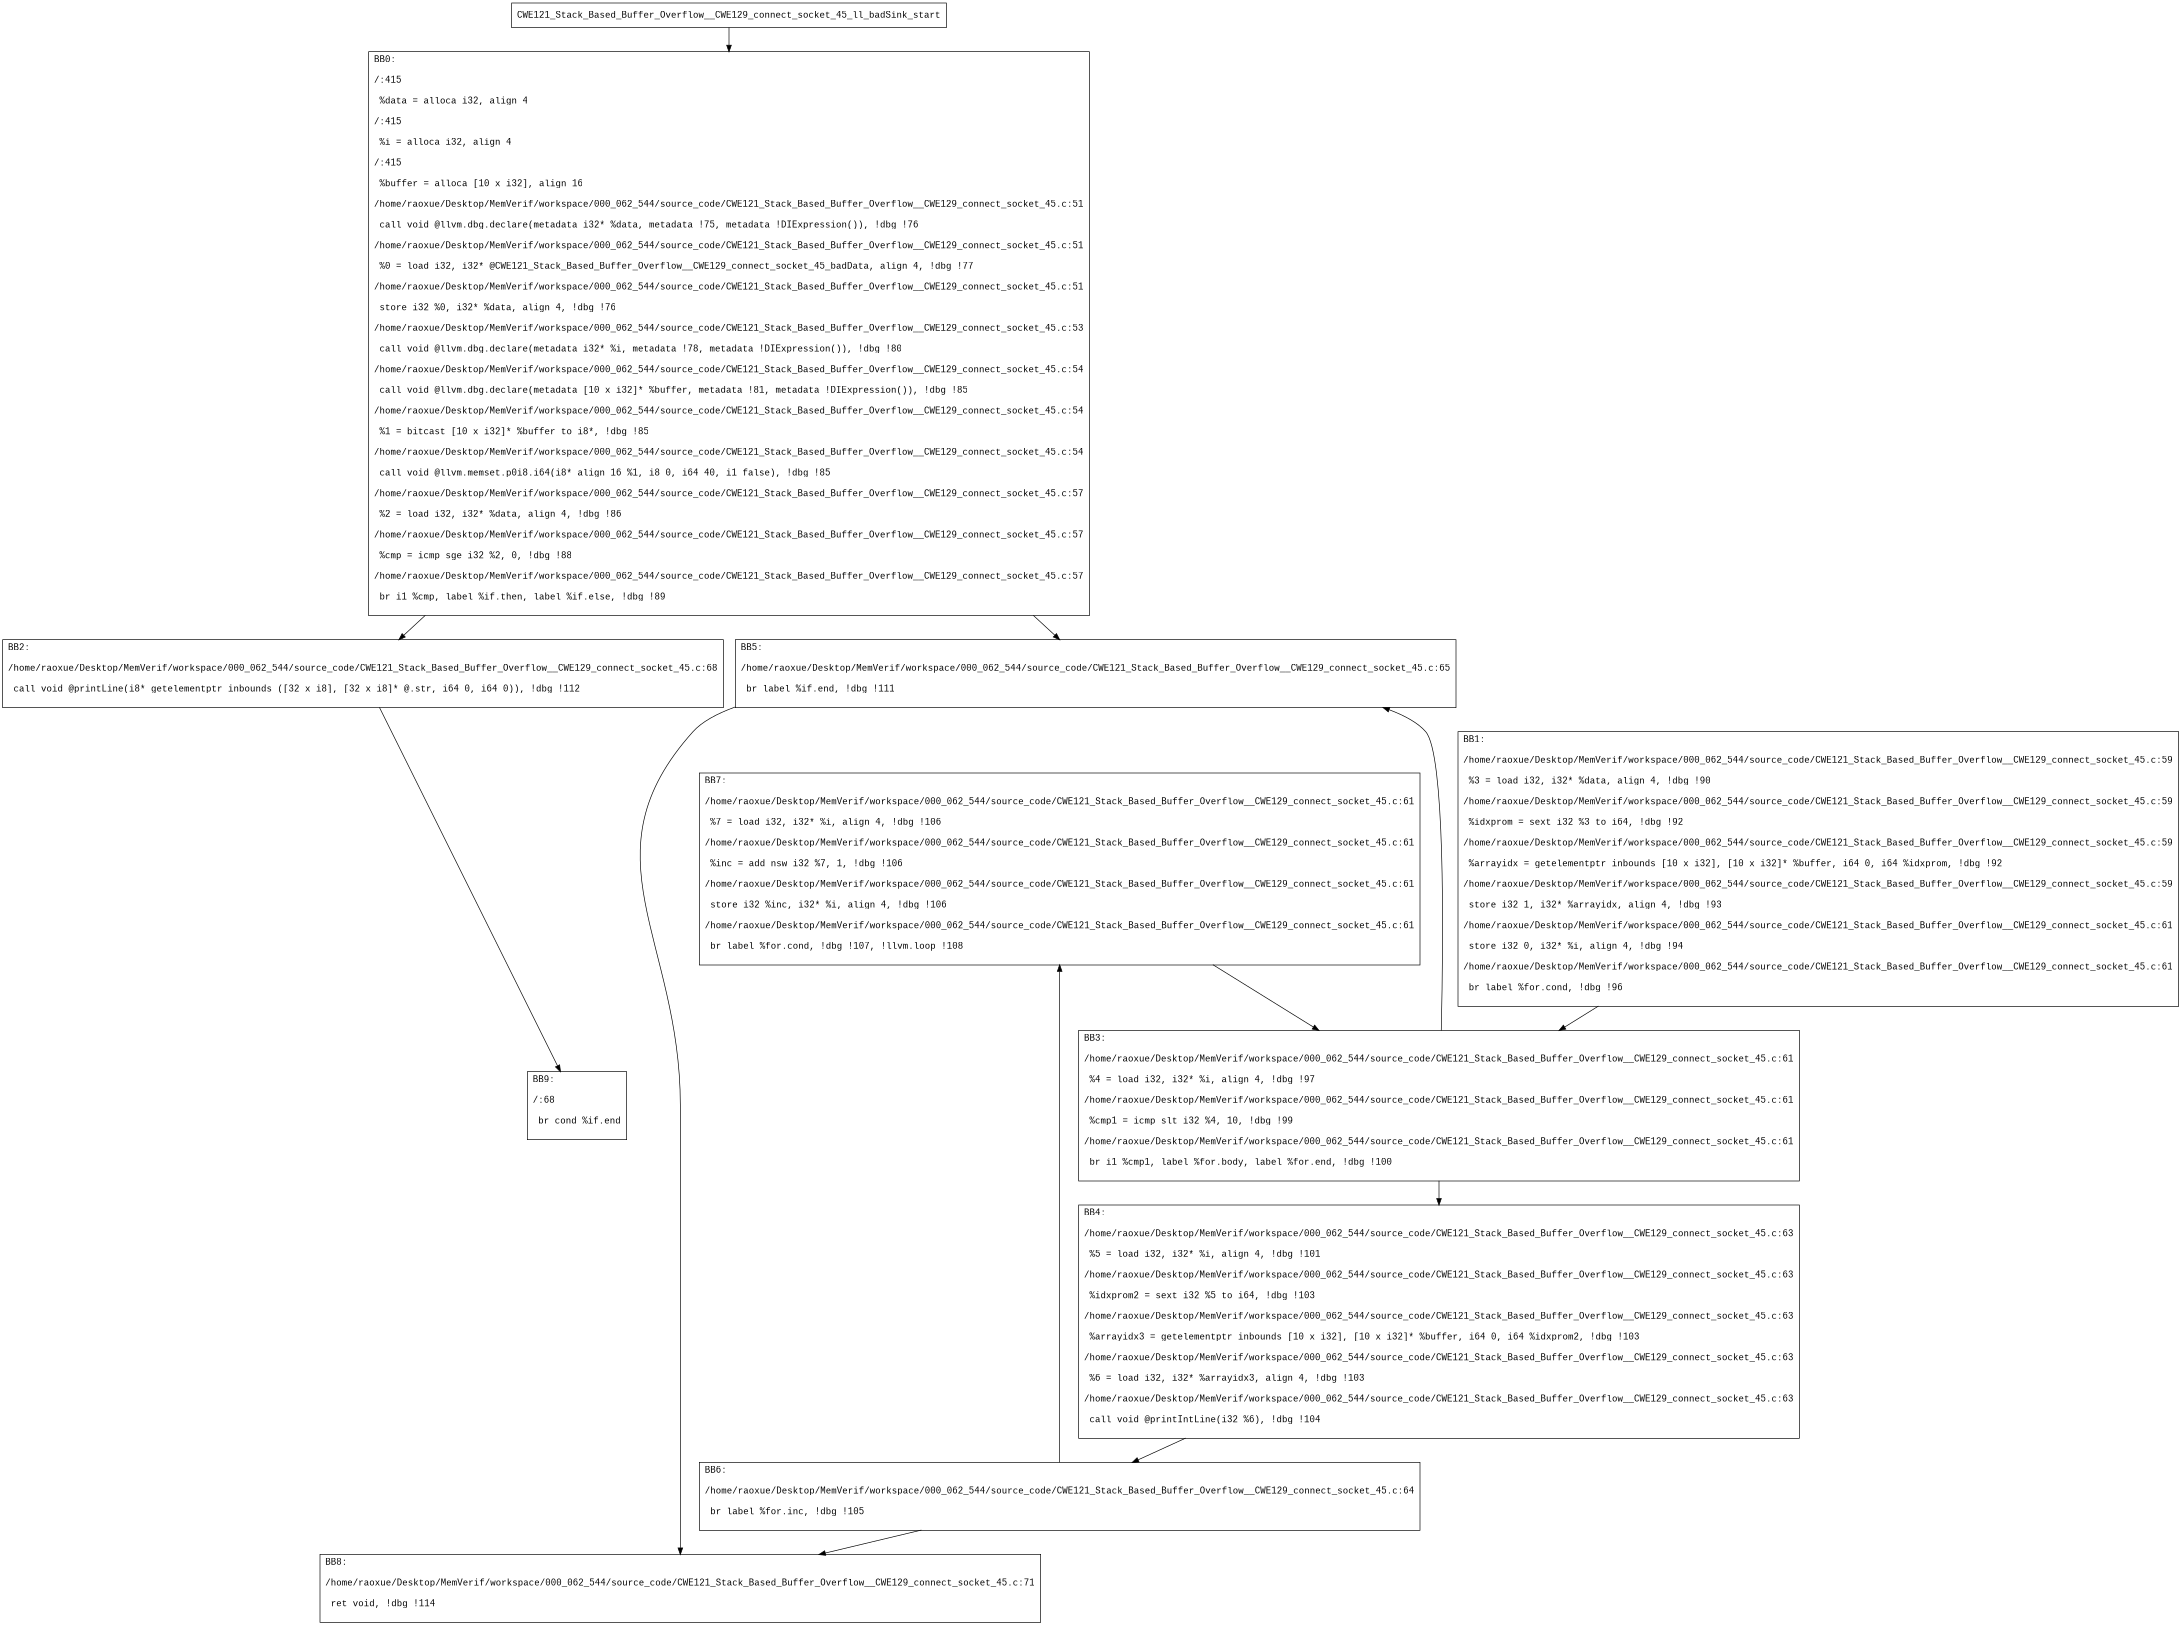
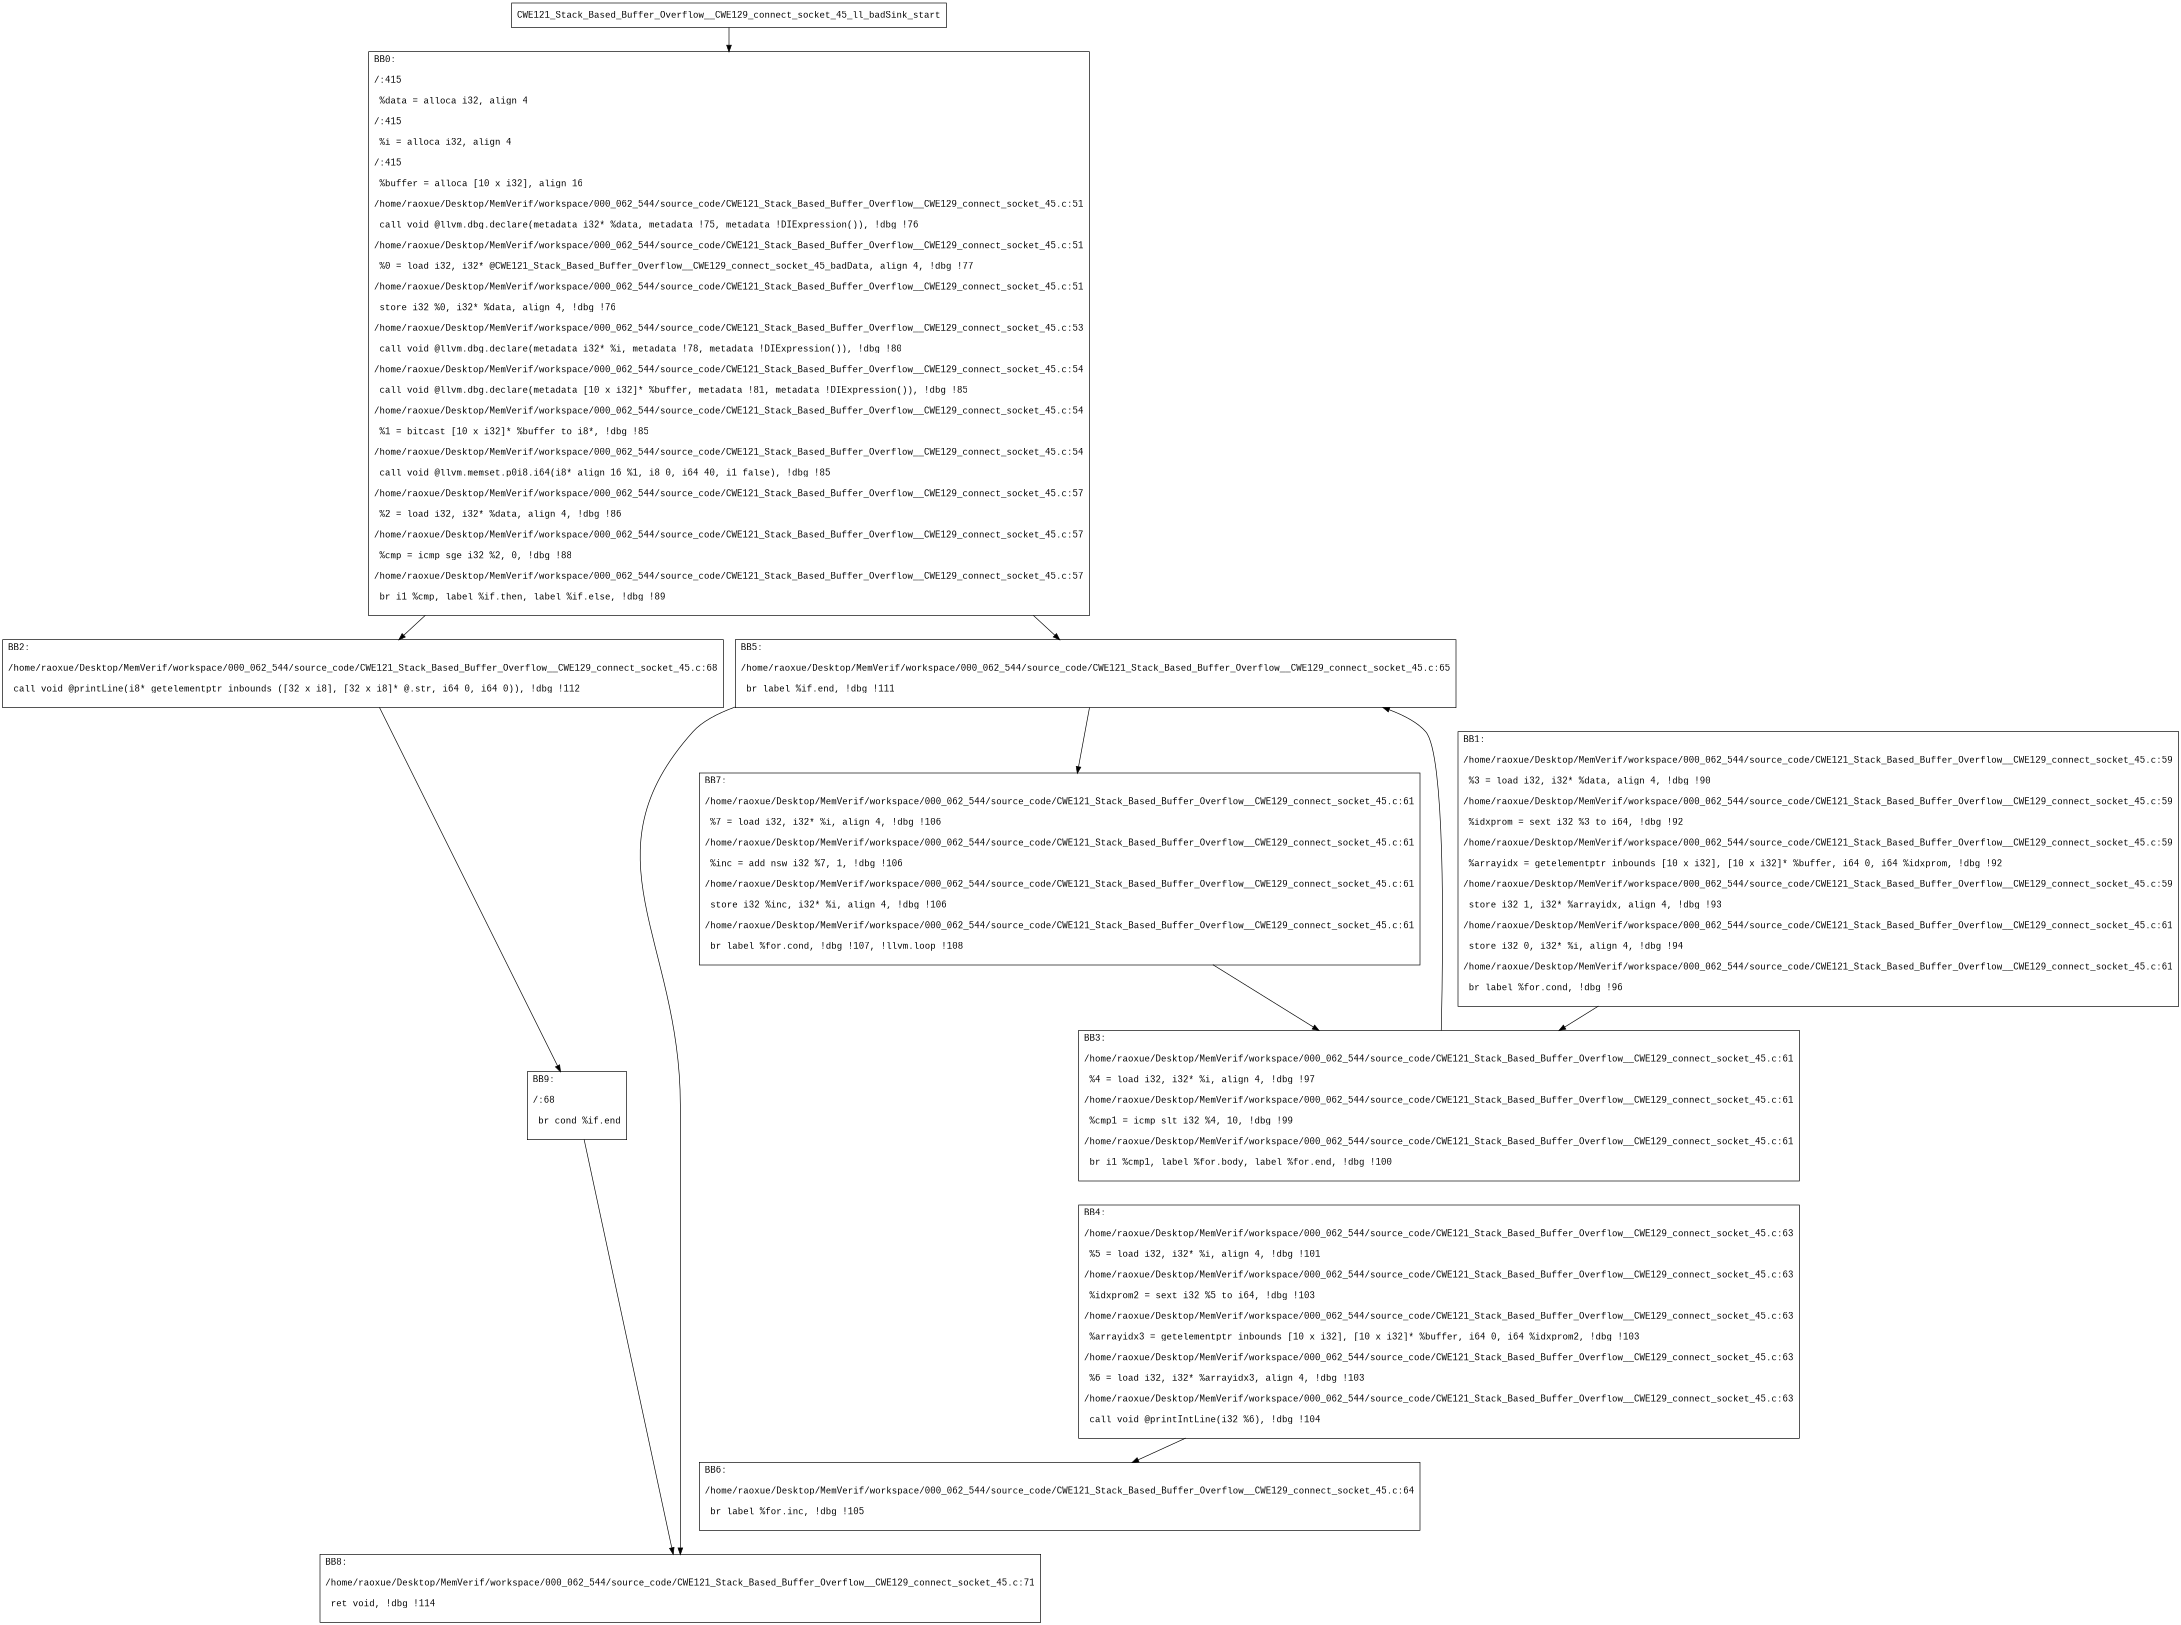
(1439, 1190) -> none
(1060, 1217) -> (1084, 737)
(873, 1542) -> (628, 1344)
